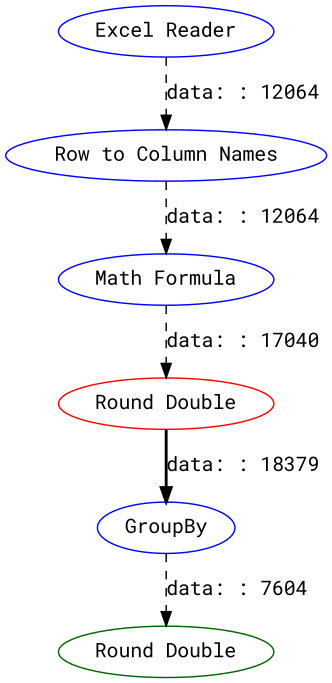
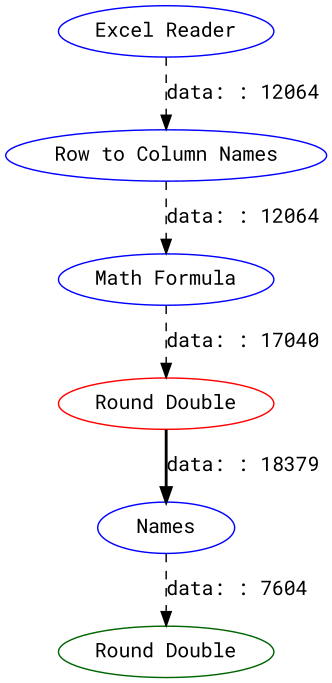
(166, 528) -> (166, 528)
